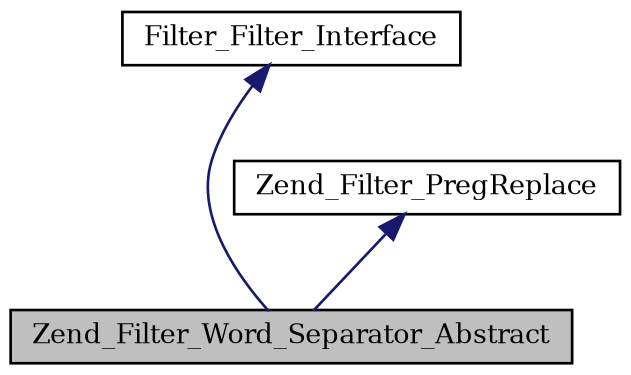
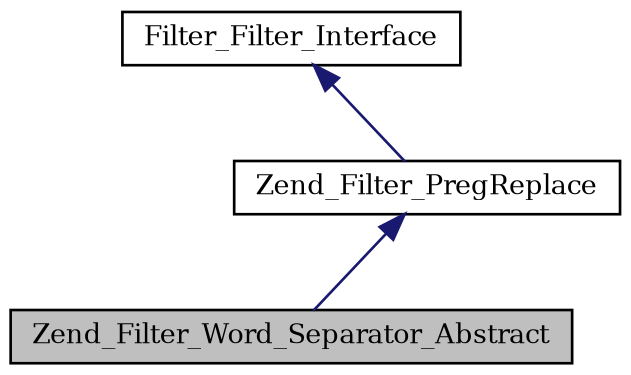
(209, 201) -> (369, 123)
